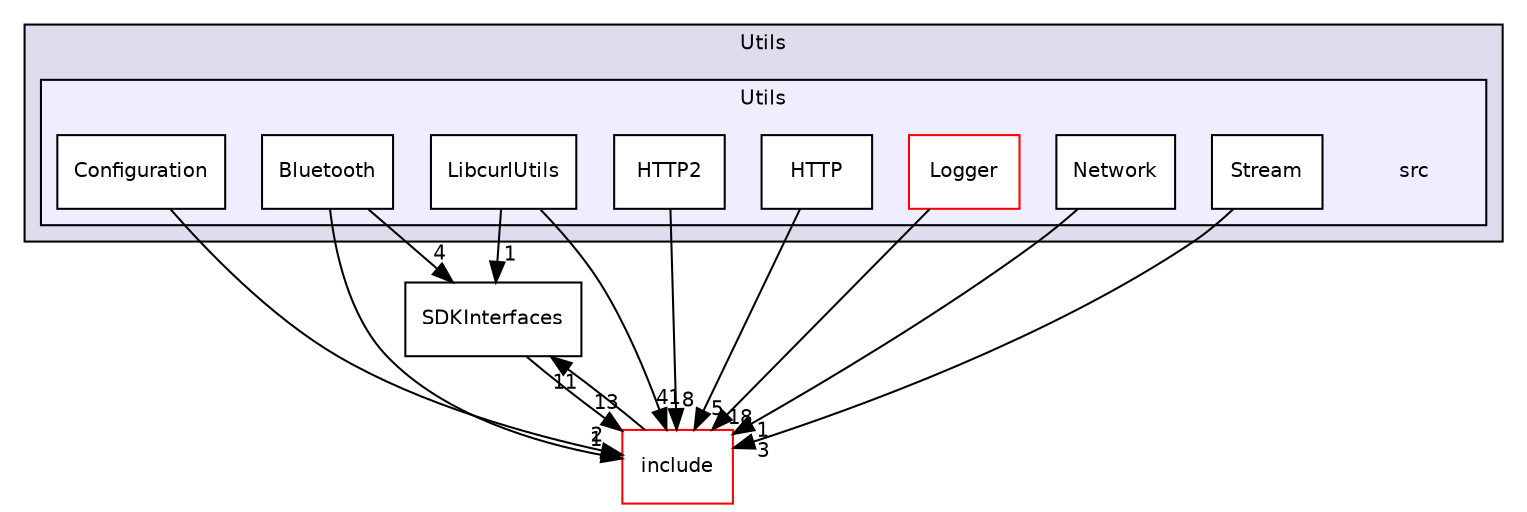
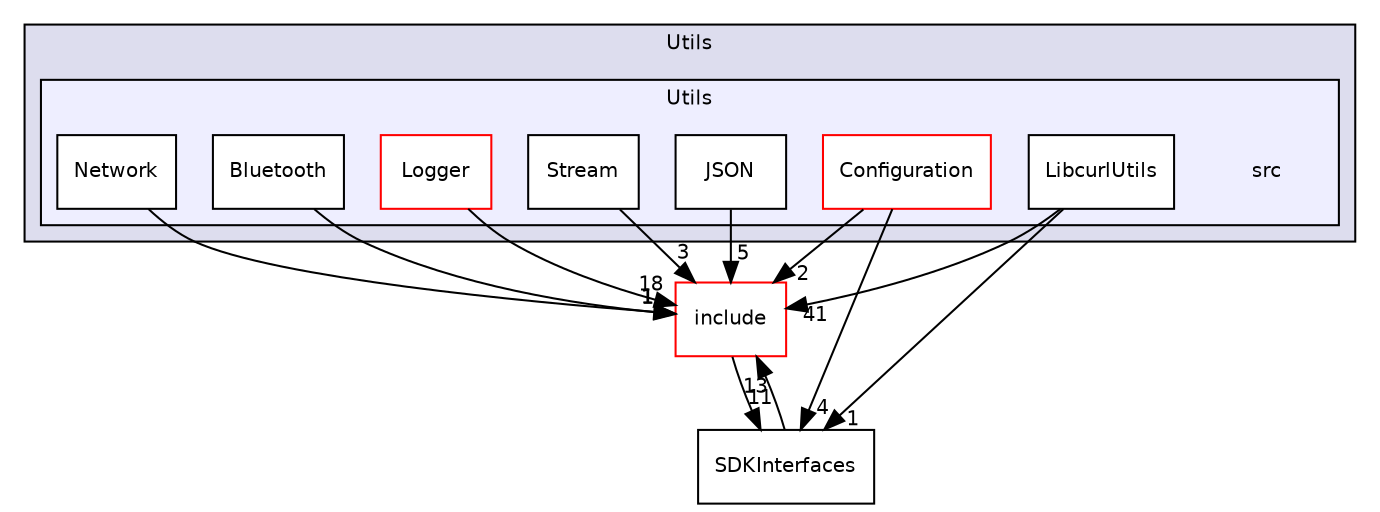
(141, 172) -> (907, 172)
(669, 172) -> none
(817, 172) -> (731, 172)
(420, 254) -> (851, 310)
